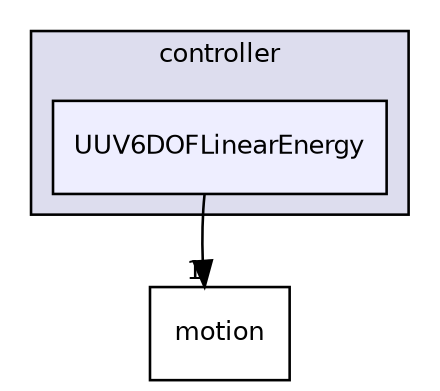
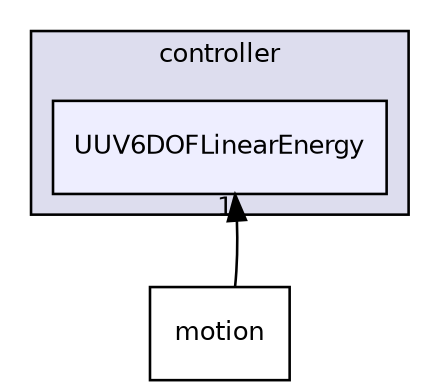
(202, 231) -> (237, 254)
